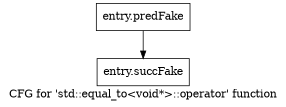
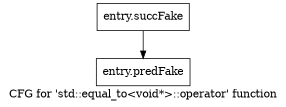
(143, 41) -> (143, 41)
